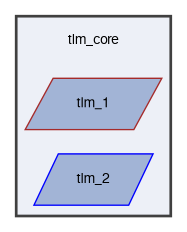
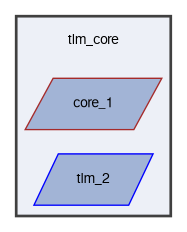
(93, 104) -> (93, 104)
